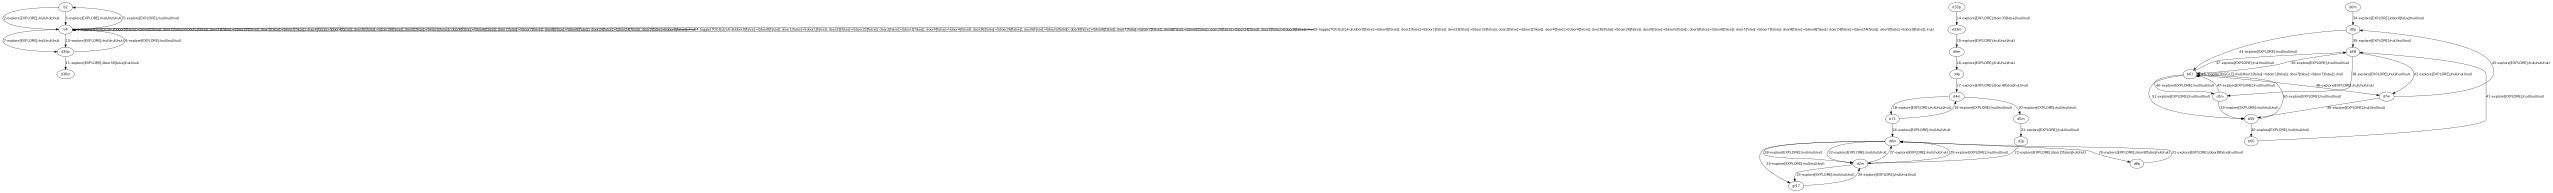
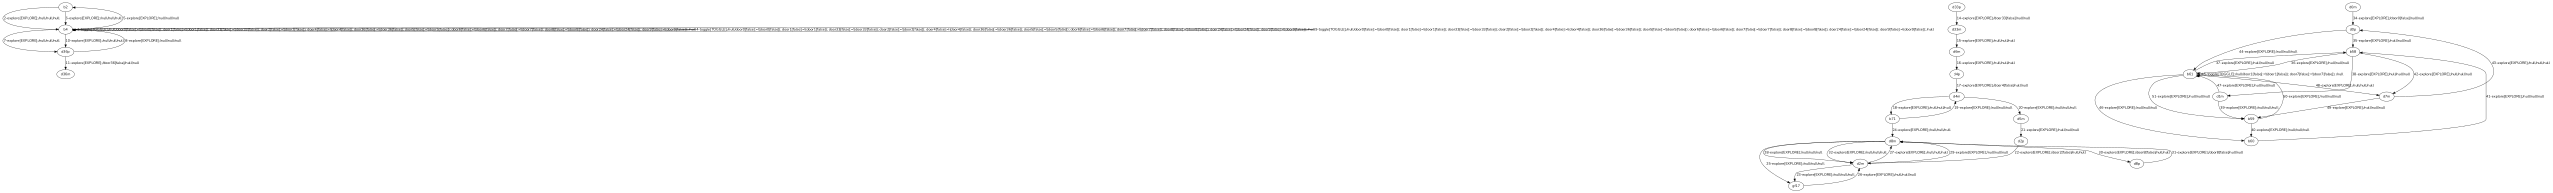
(2166, 91) -> (2117, 120)
